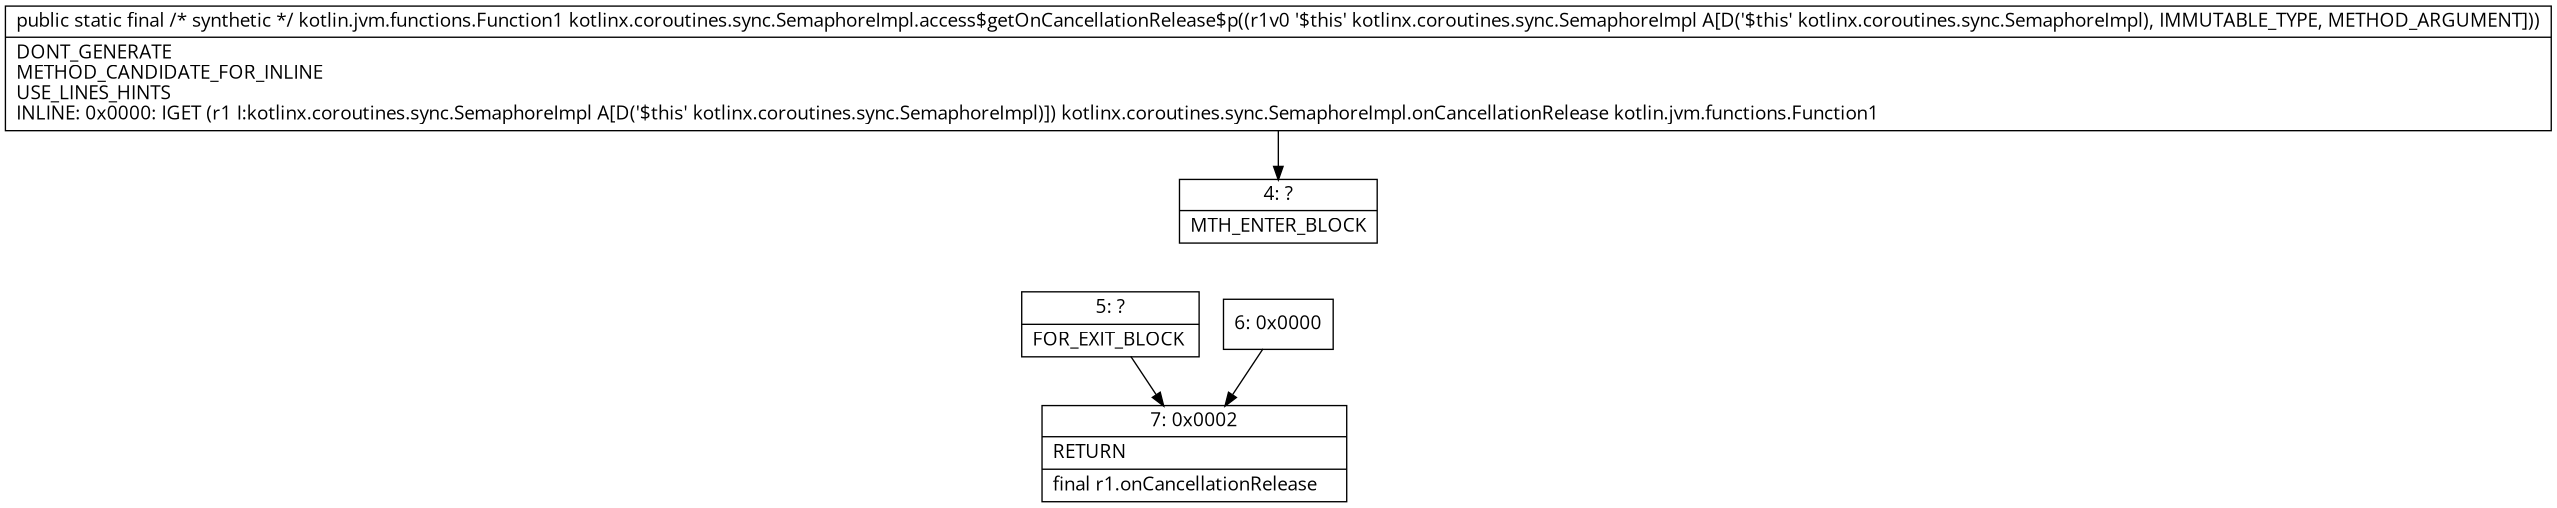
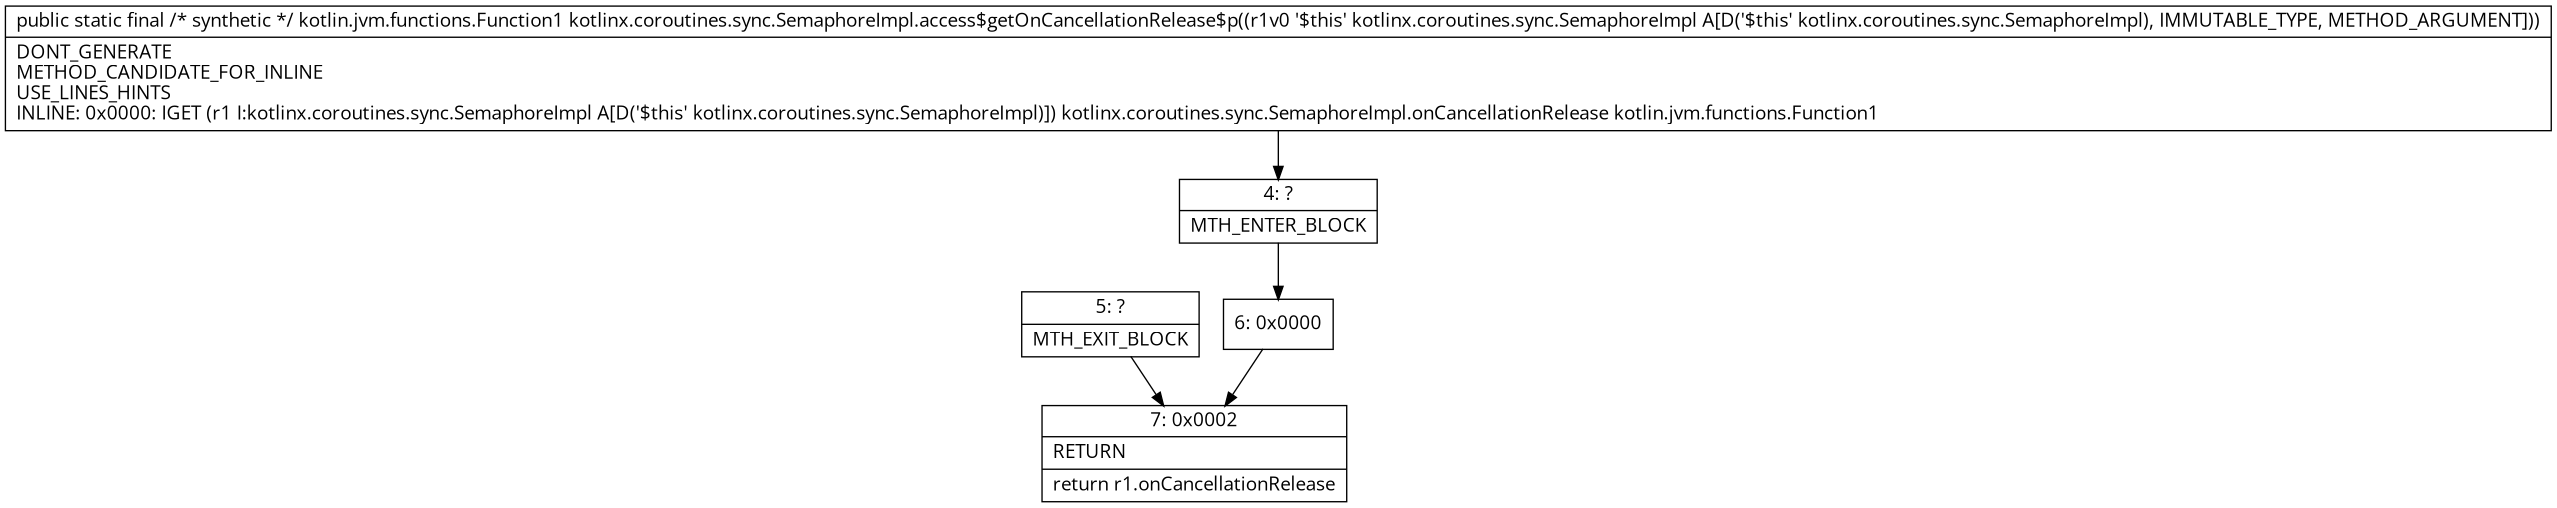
none -> (1278, 264)
(1108, 340) -> (1110, 340)
(1186, 485) -> (1194, 485)
